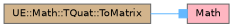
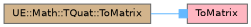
(208, 14) -> (217, 14)
